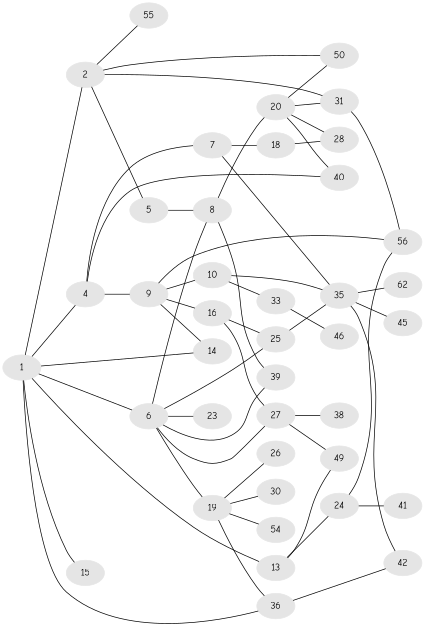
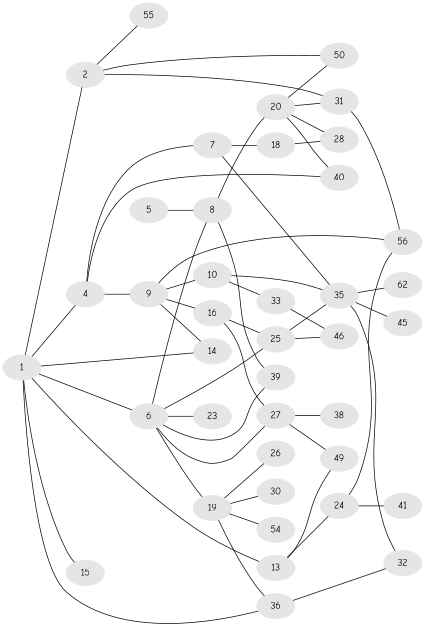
(117, 142) -> none
none -> (308, 338)
(403, 563) -> (403, 563)
